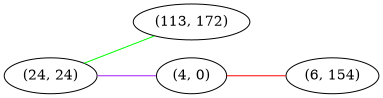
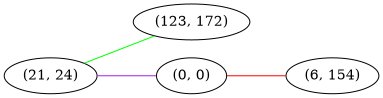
(192, 22) -> (192, 22)
(51, 76) -> (51, 76)
(192, 76) -> (192, 76)
